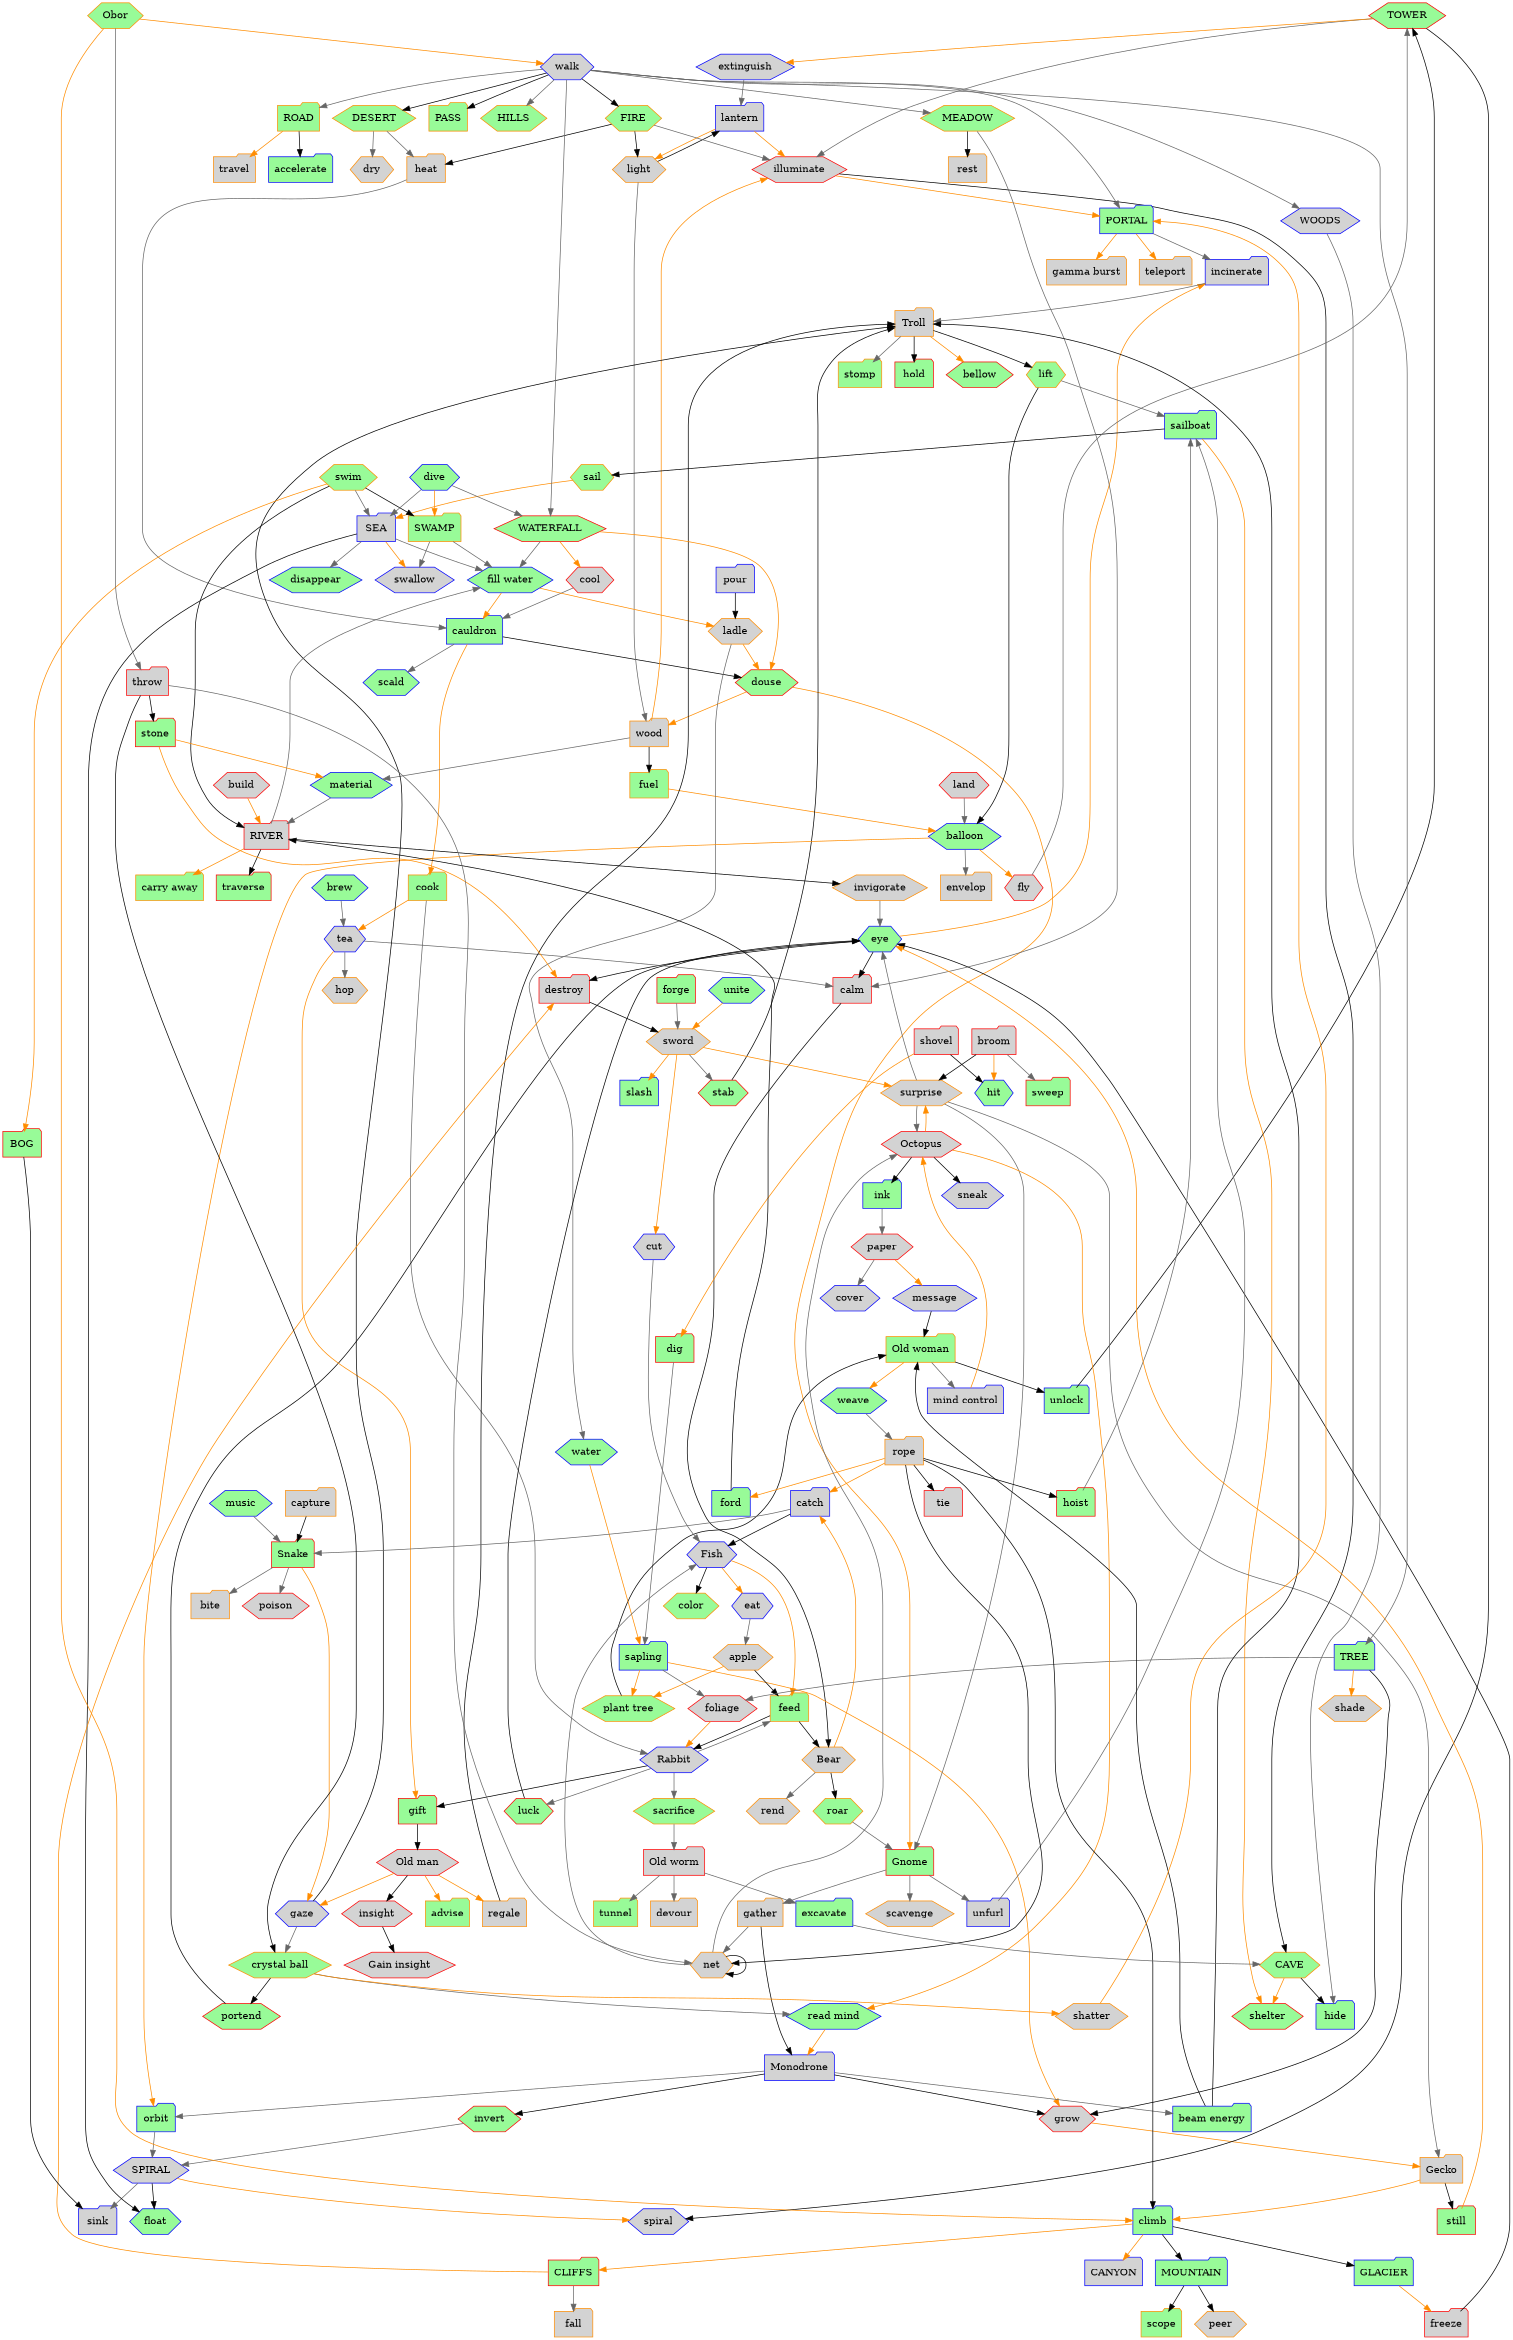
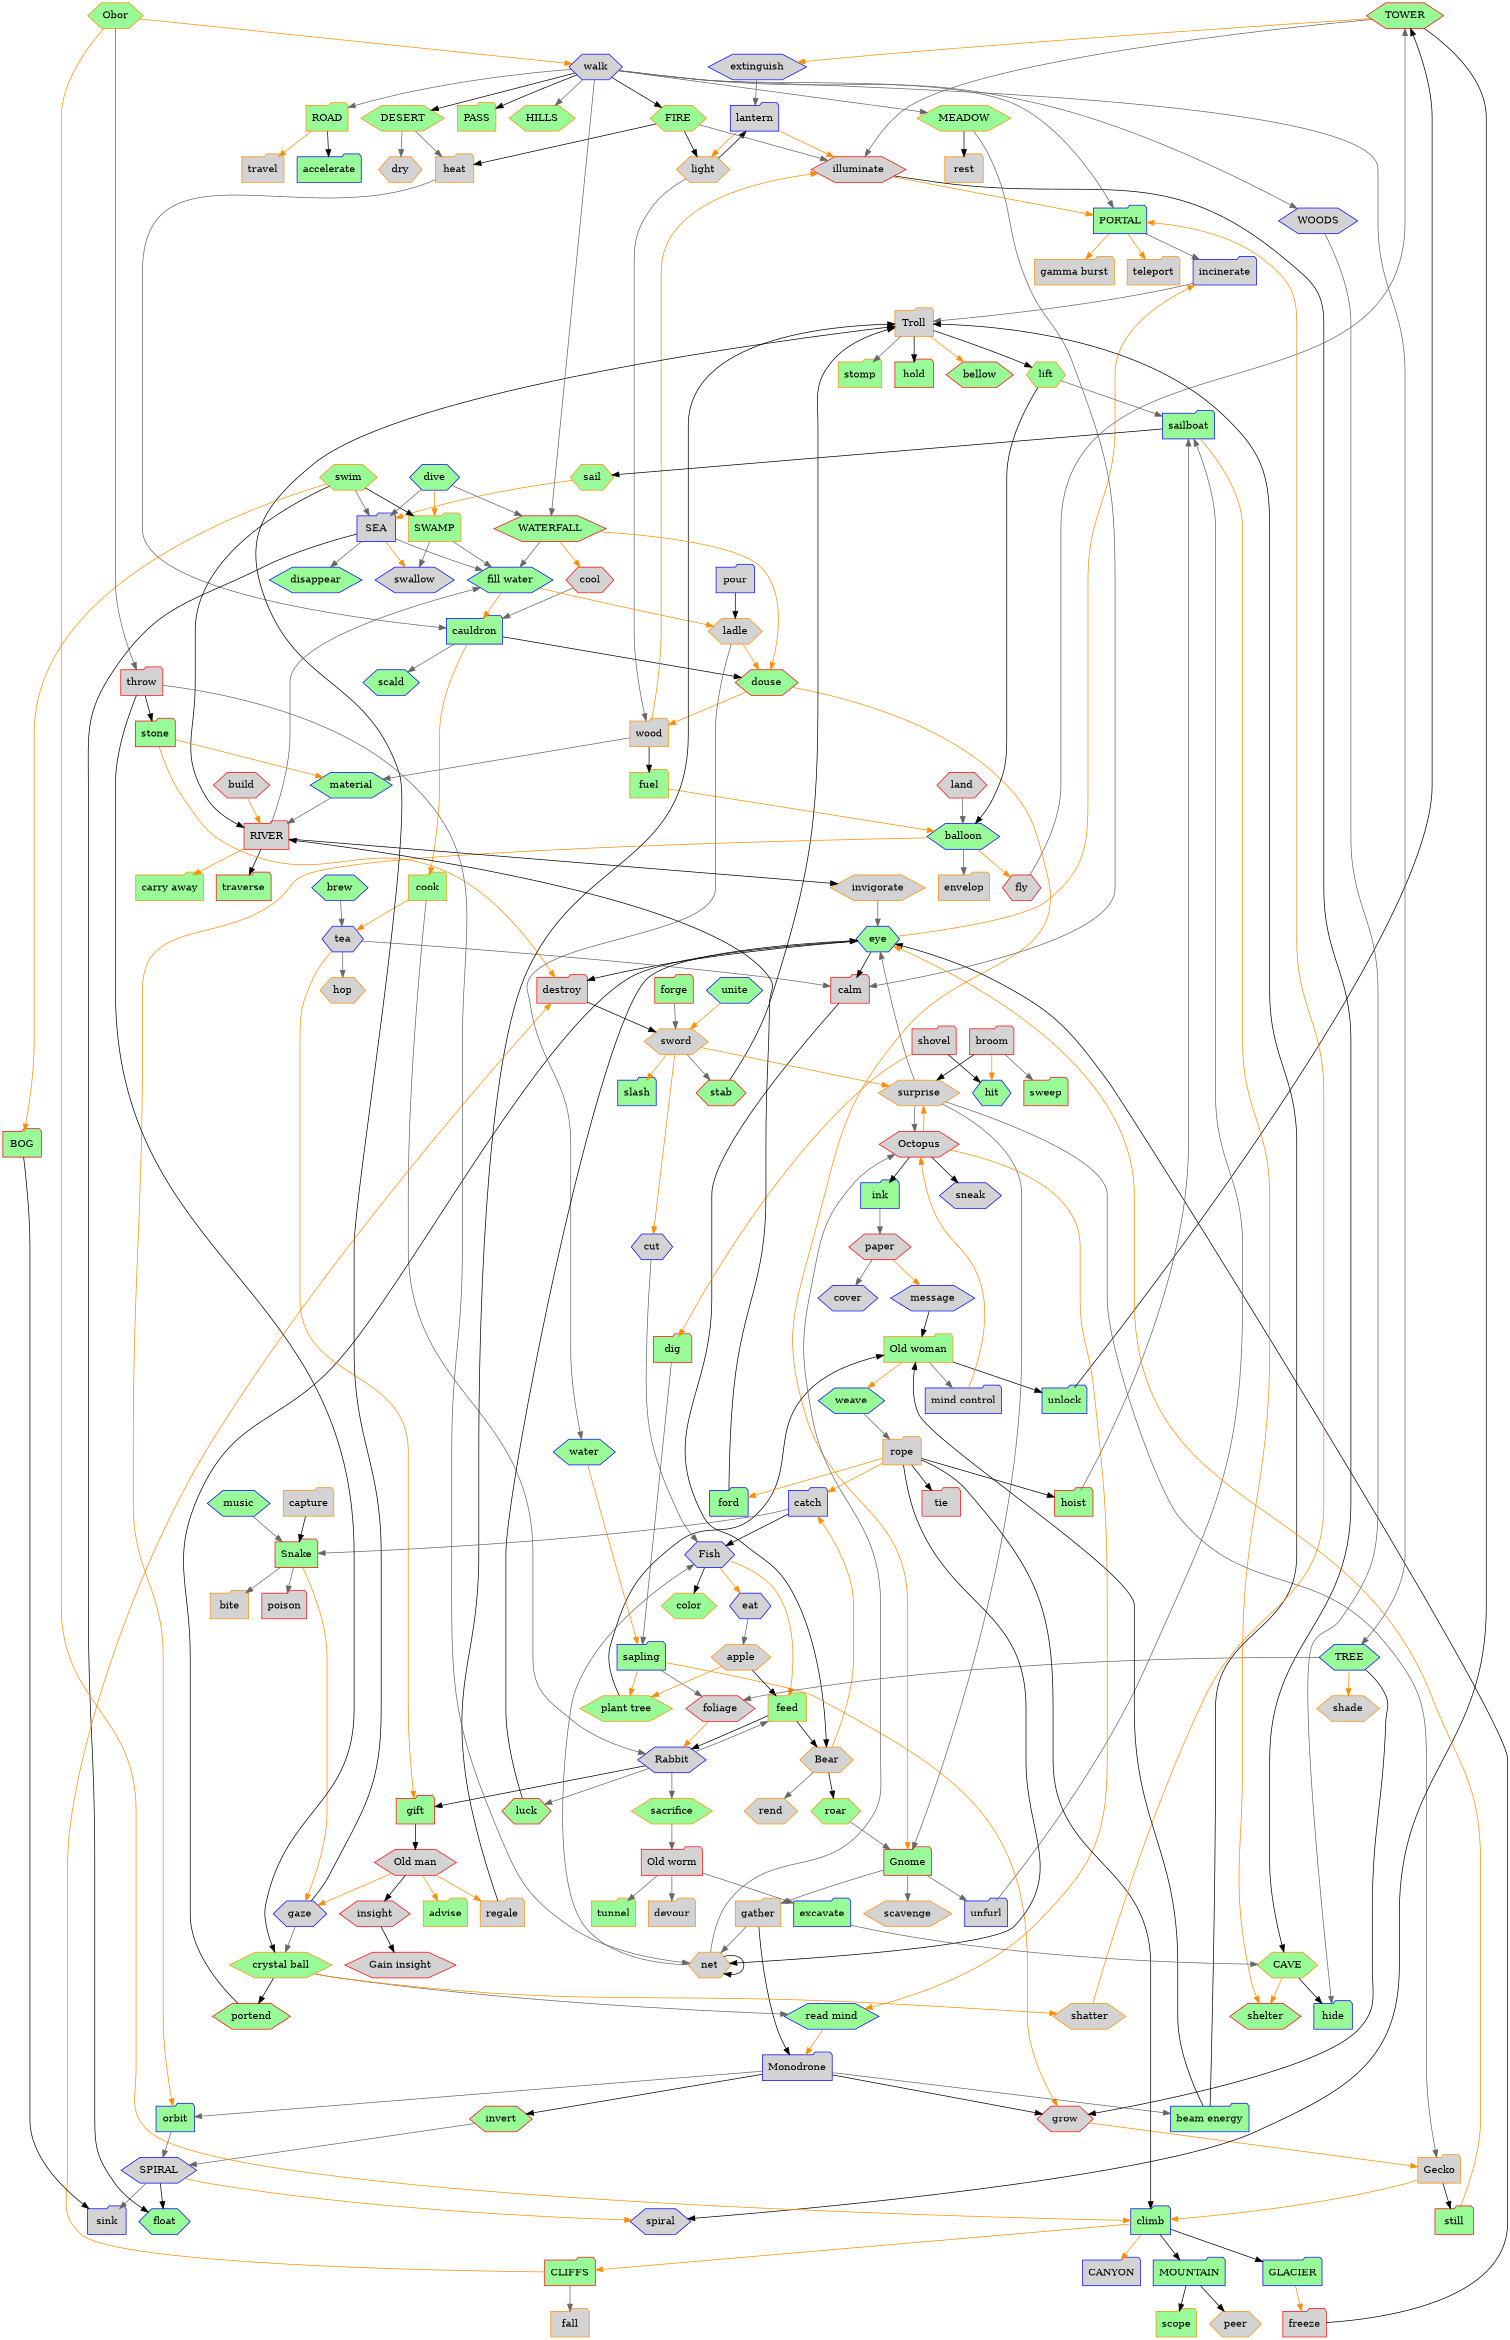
(276, 1606) -> (284, 1606)
(1354, 1657) -> (1349, 1657)
